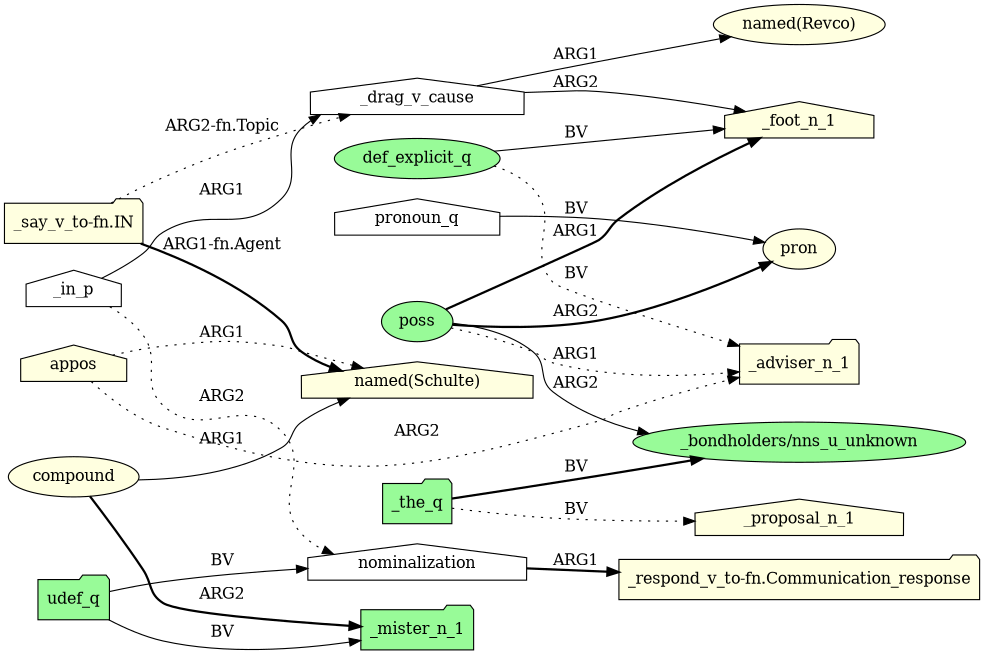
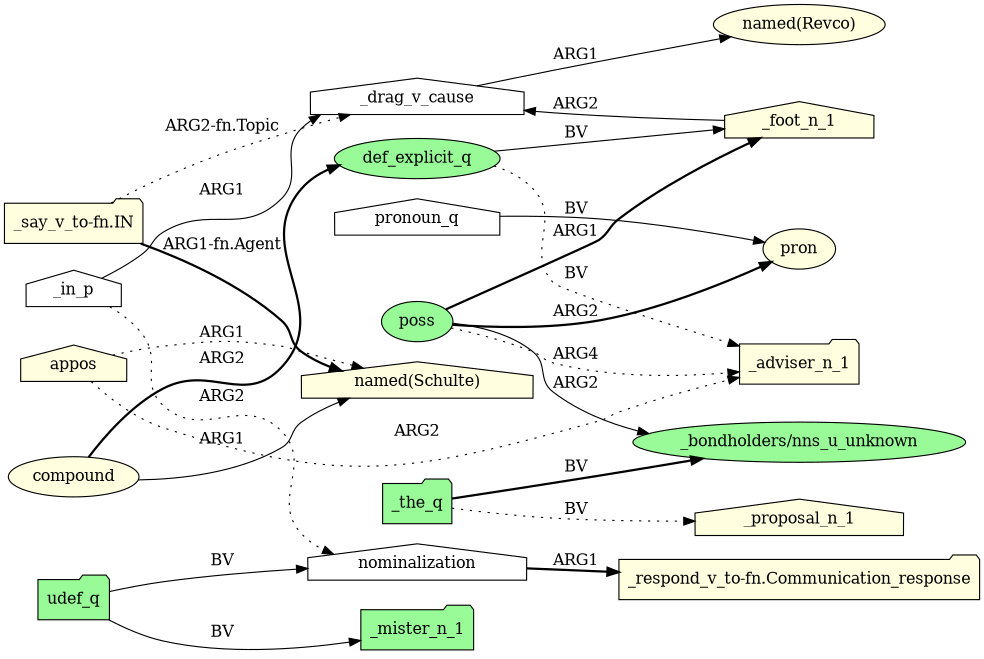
(630, 94) -> (630, 117)
(576, 355) -> (576, 355)
(191, 610) -> (280, 369)
